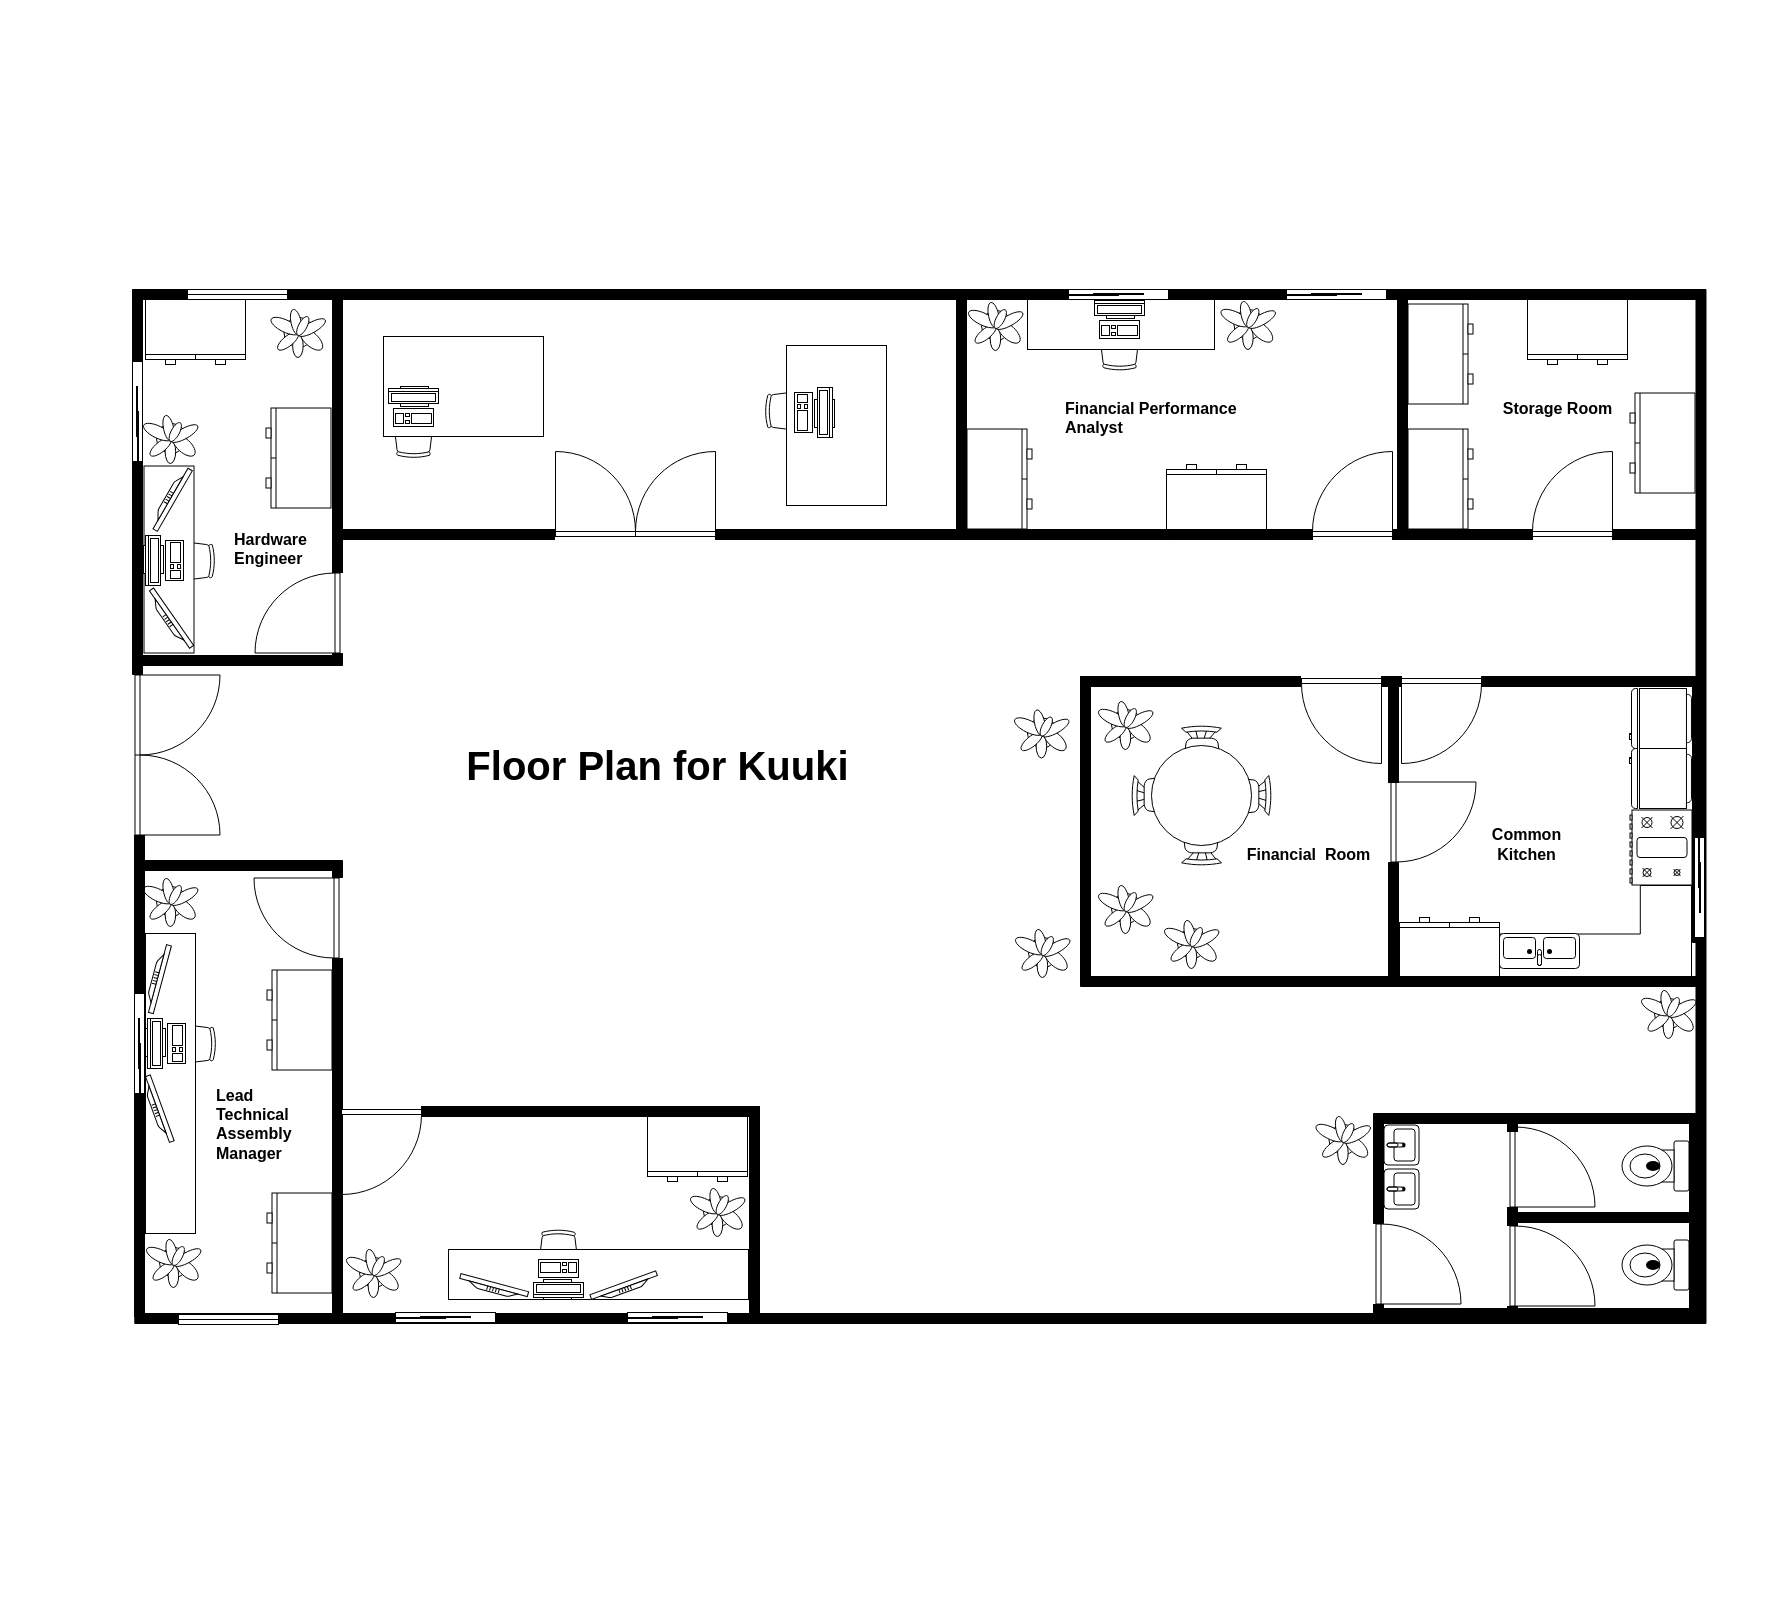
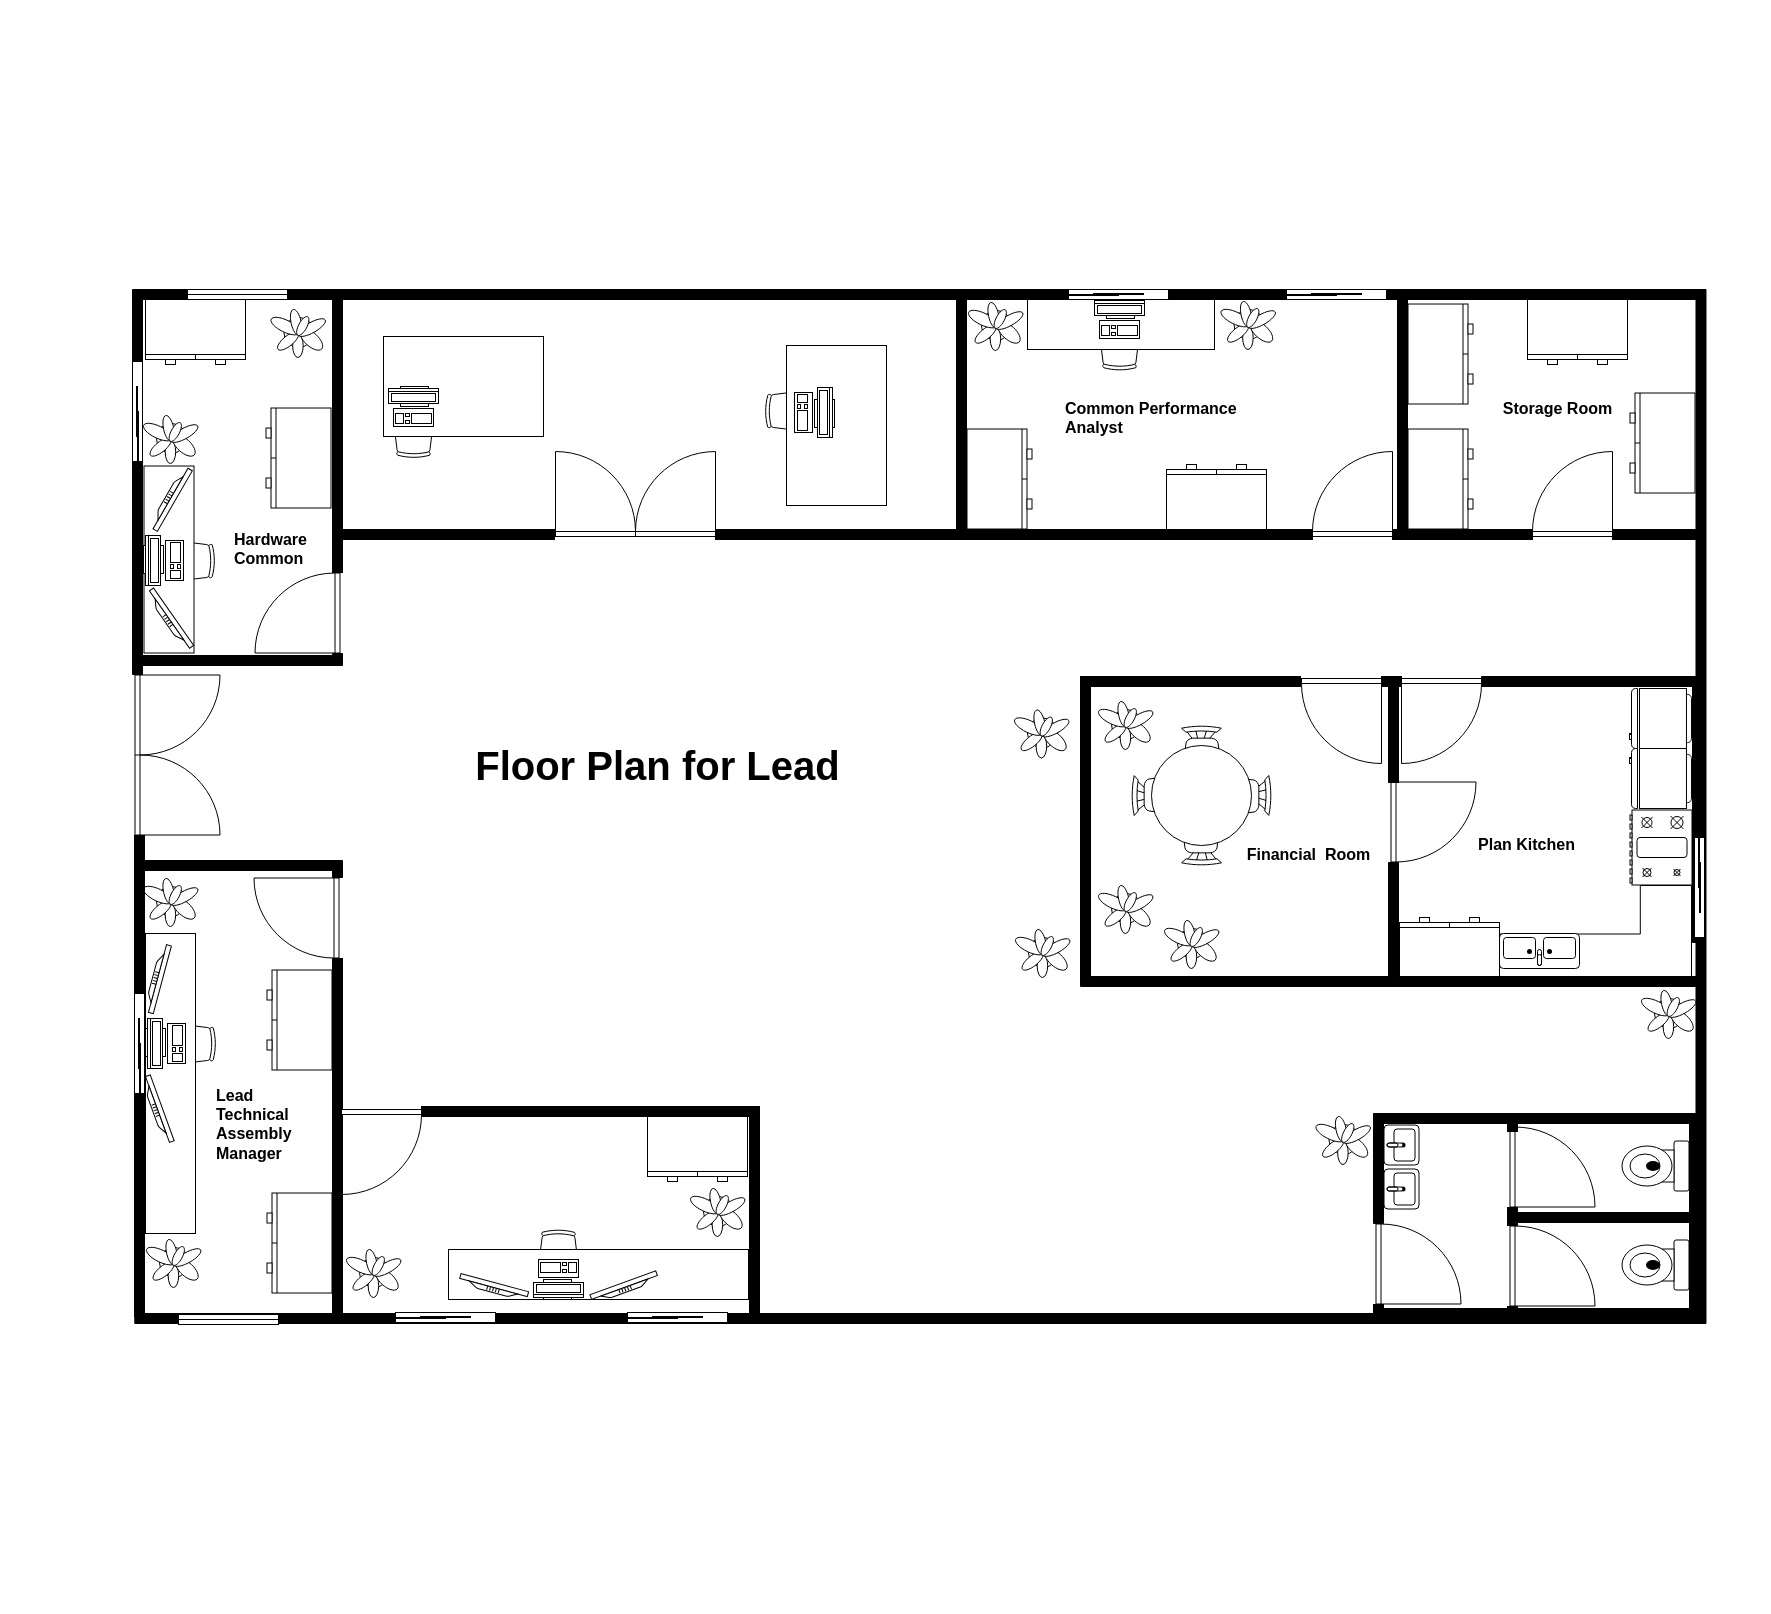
(1176, 419) -> (1176, 409)
(270, 559) -> (270, 550)
(664, 766) -> (664, 766)
(1527, 845) -> (1527, 845)
